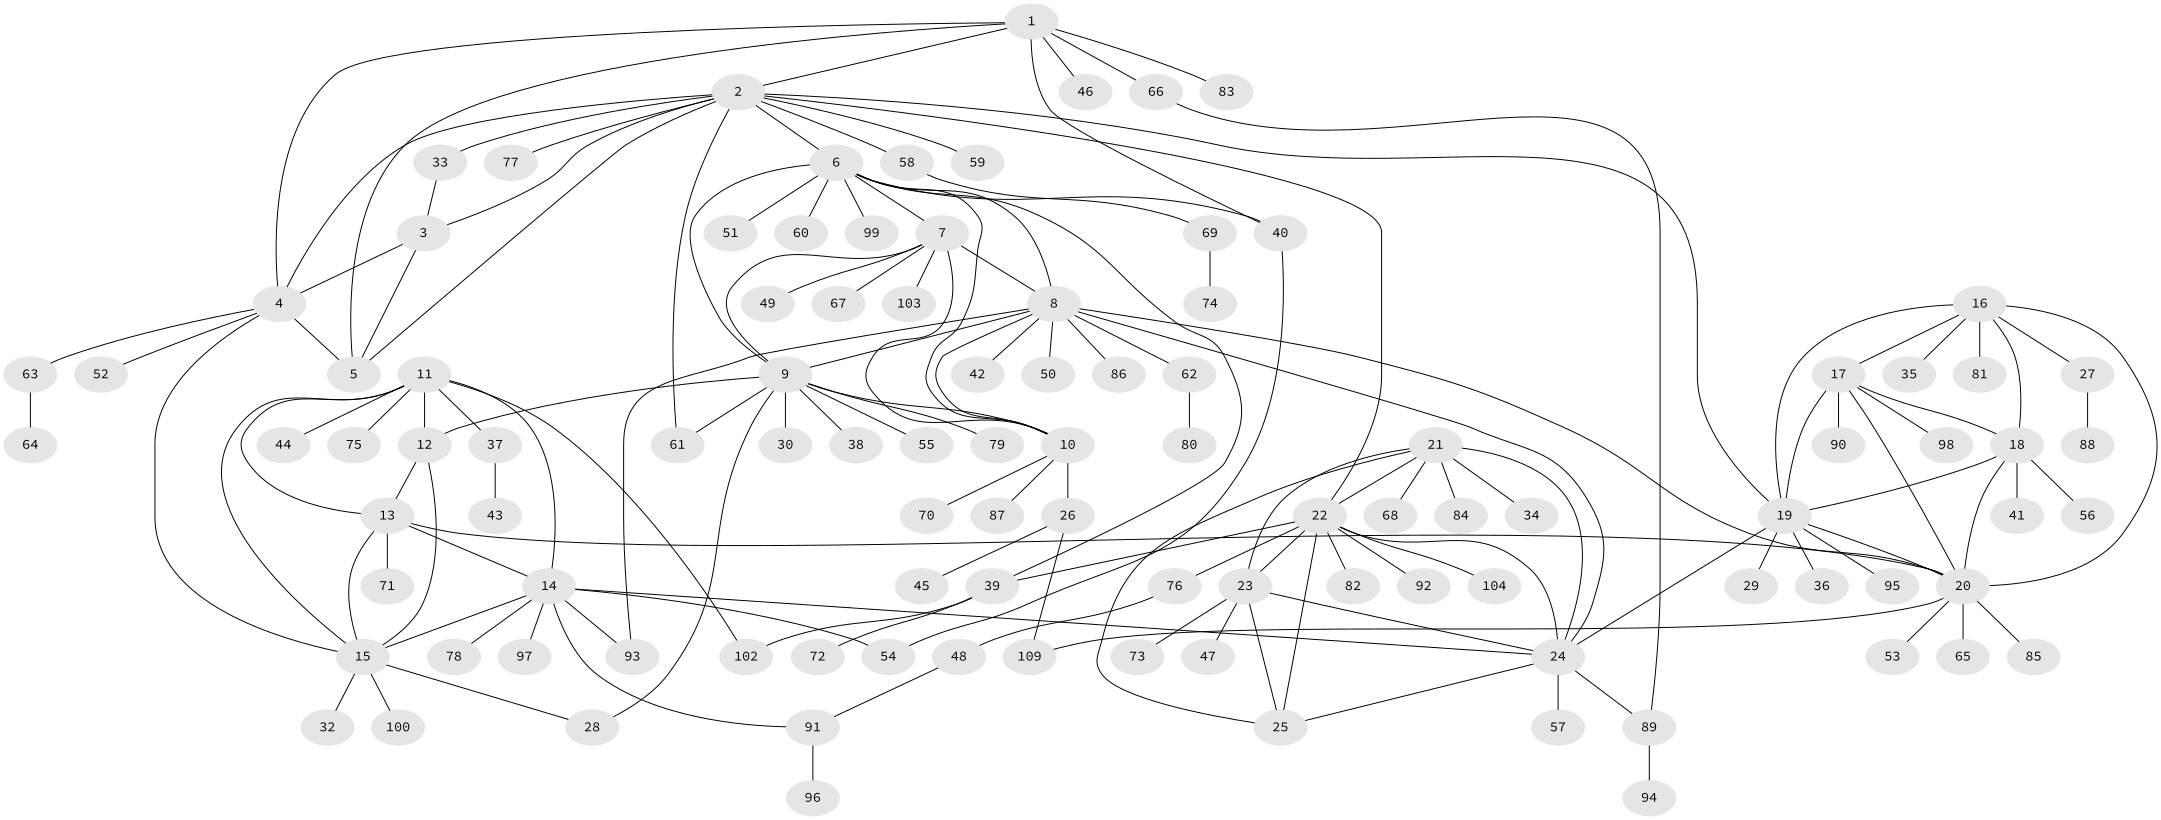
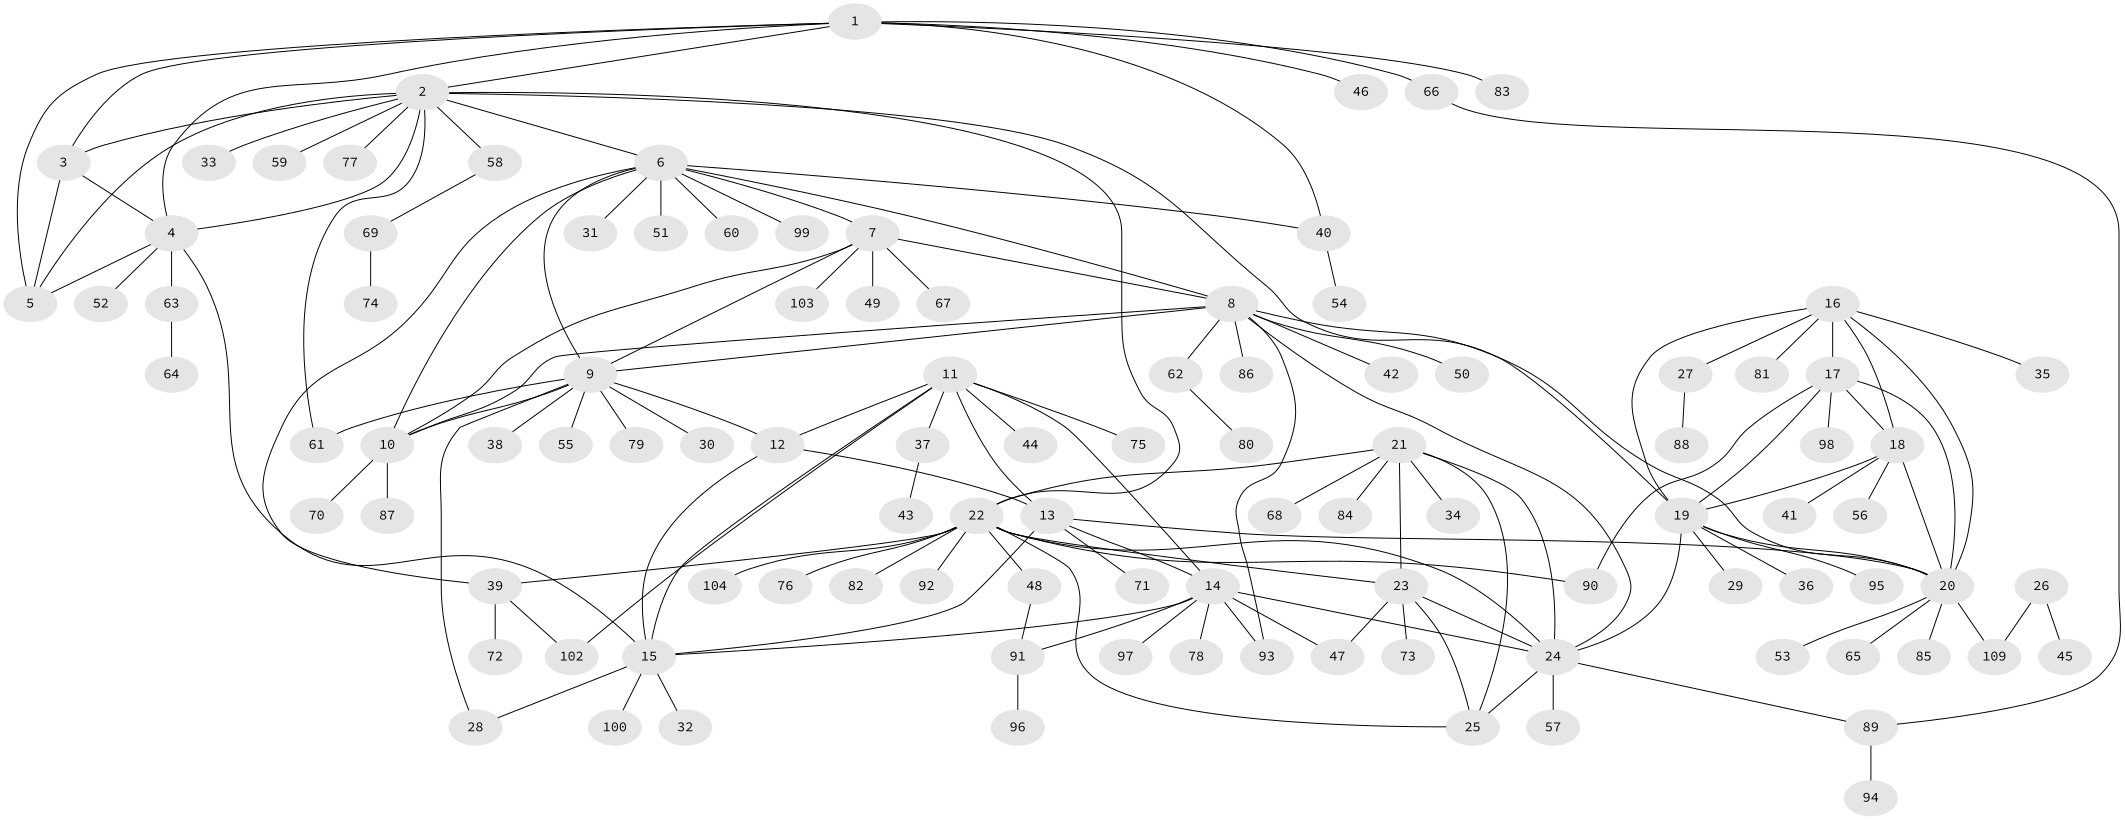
(432, 198) -> (434, 41)
none -> (590, 233)
(1068, 481) -> none
none -> (1279, 562)
(731, 610) -> (1275, 622)
(1084, 617) -> (1006, 551)
